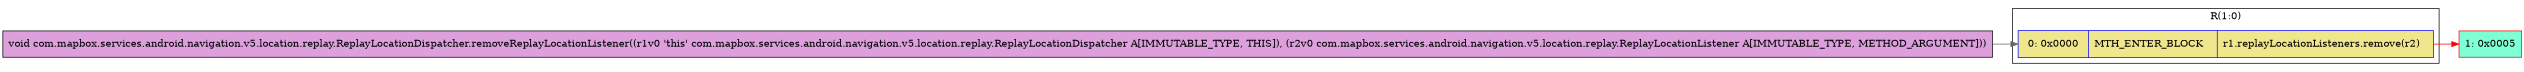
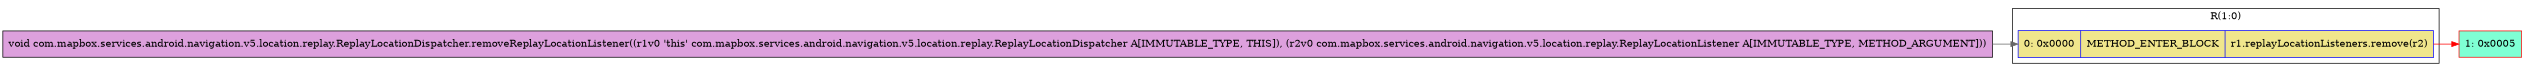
(2149, 44) -> (2153, 44)
